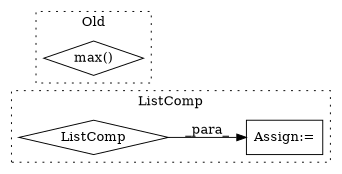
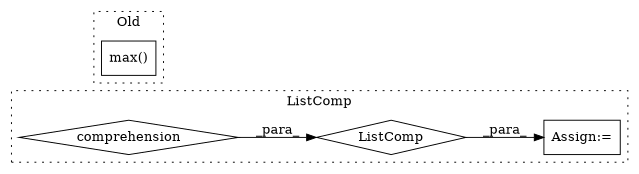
(94, 58) -> (129, 58)
none -> (129, 137)
